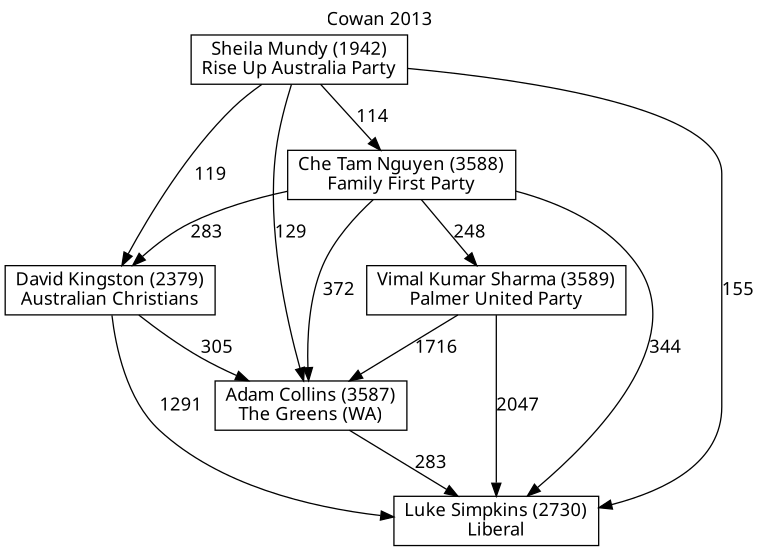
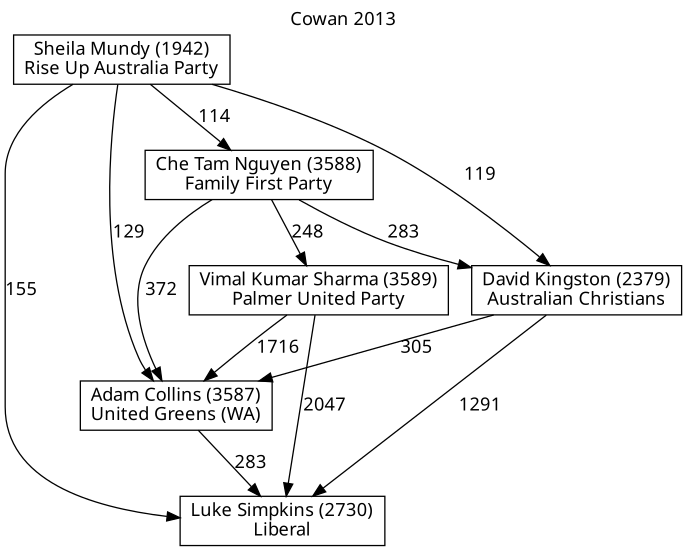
(652, 323) -> none
(311, 406) -> (176, 406)
